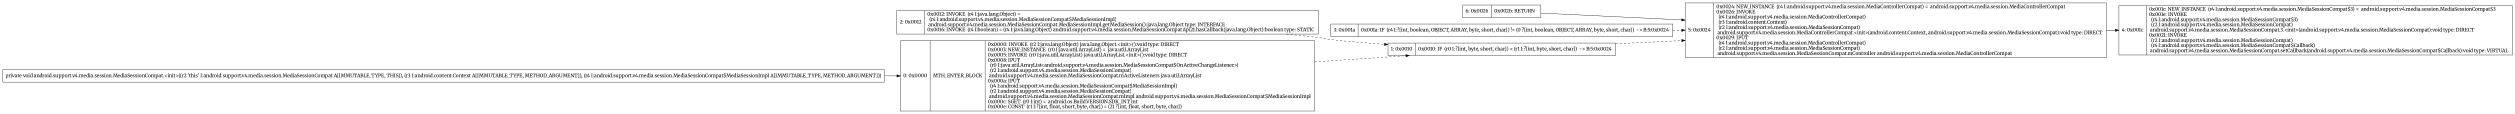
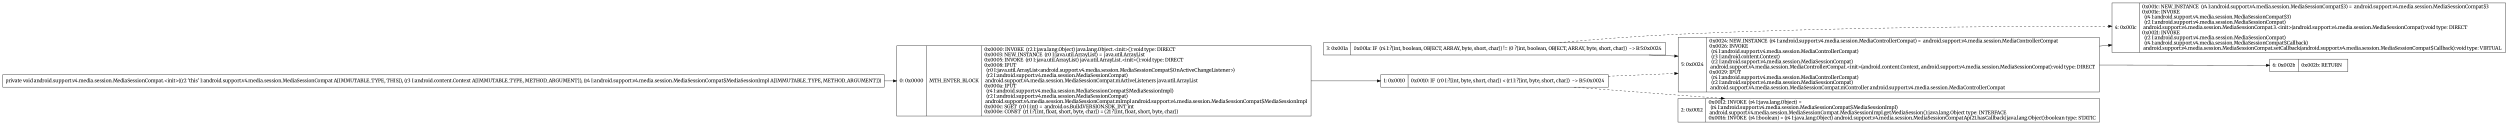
(1611, 17) -> (2183, 65)
none -> (1834, 29)
(1677, 30) -> (1662, 56)
(1335, 40) -> (1648, 93)
(1360, 59) -> (1344, 81)
